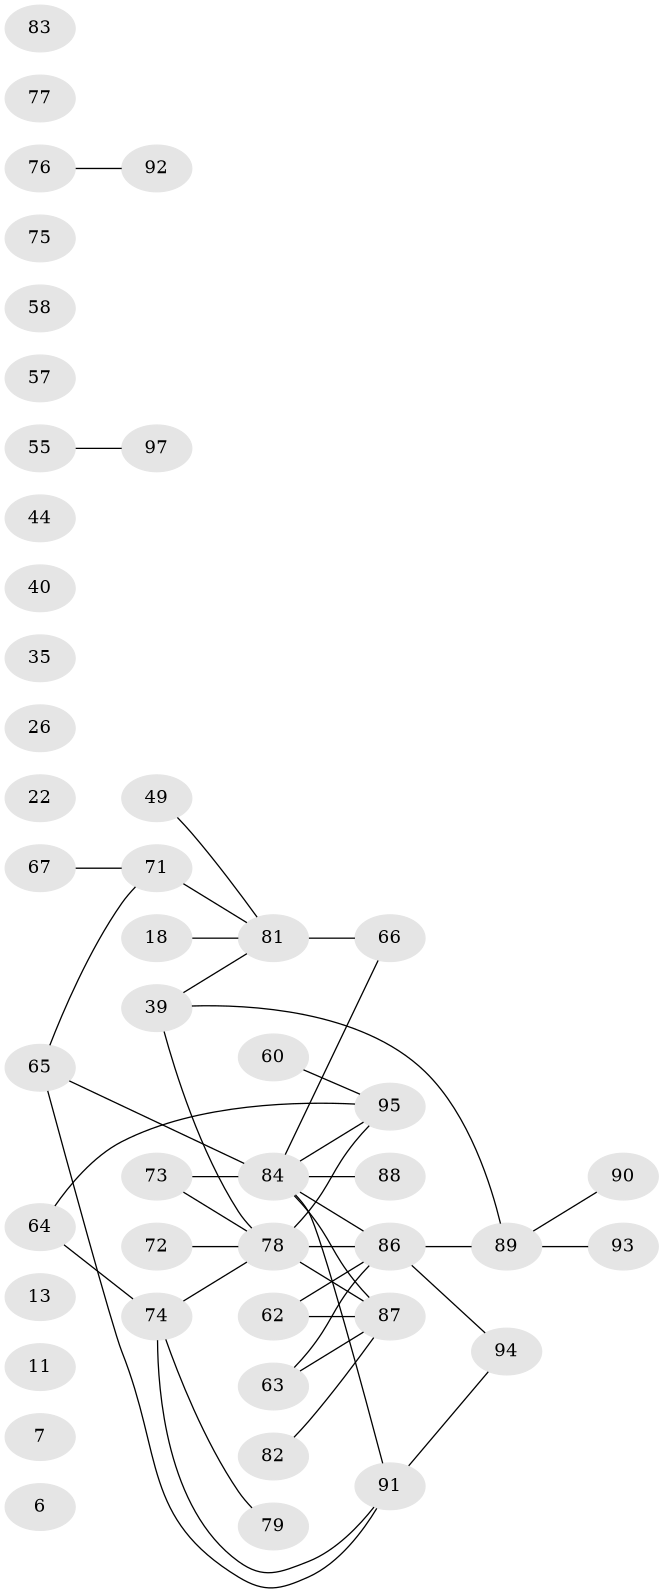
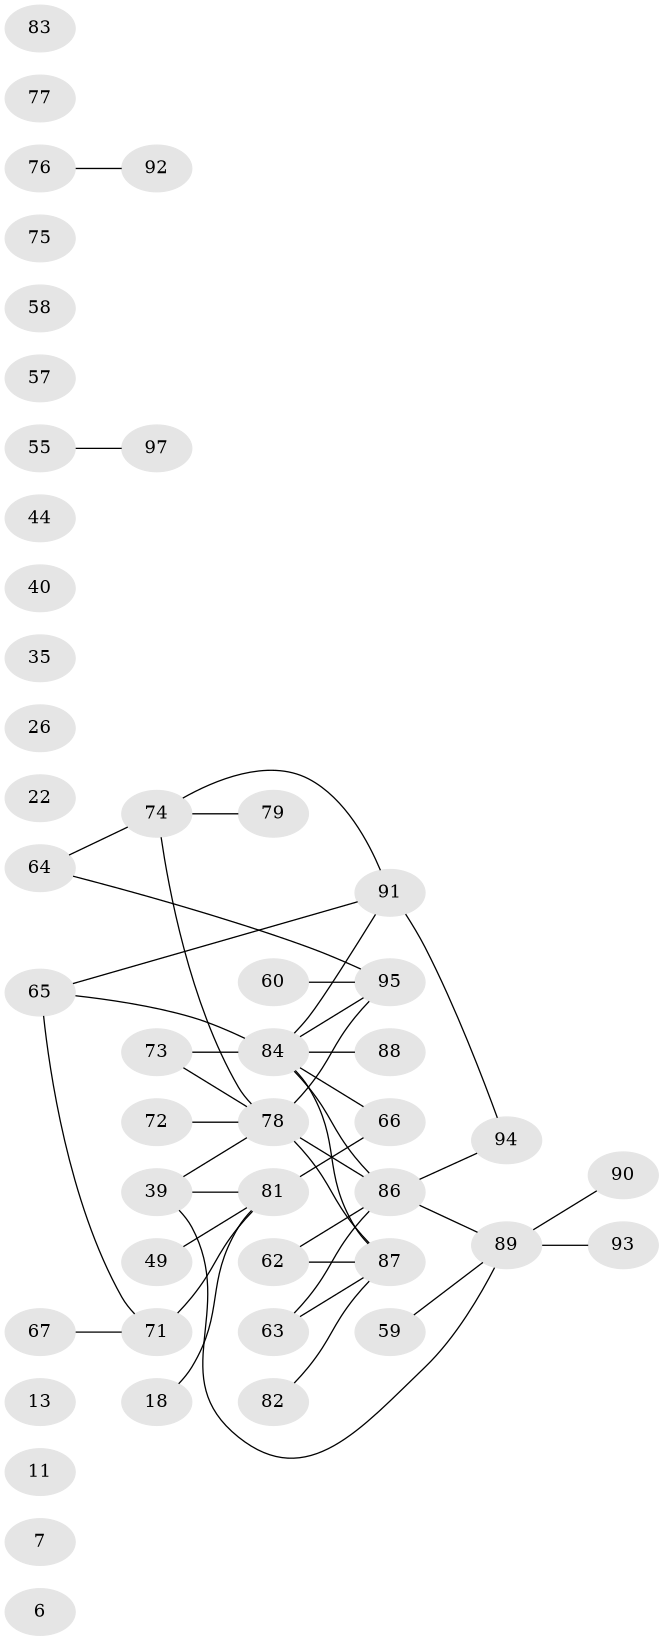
none -> (390, 1332)
